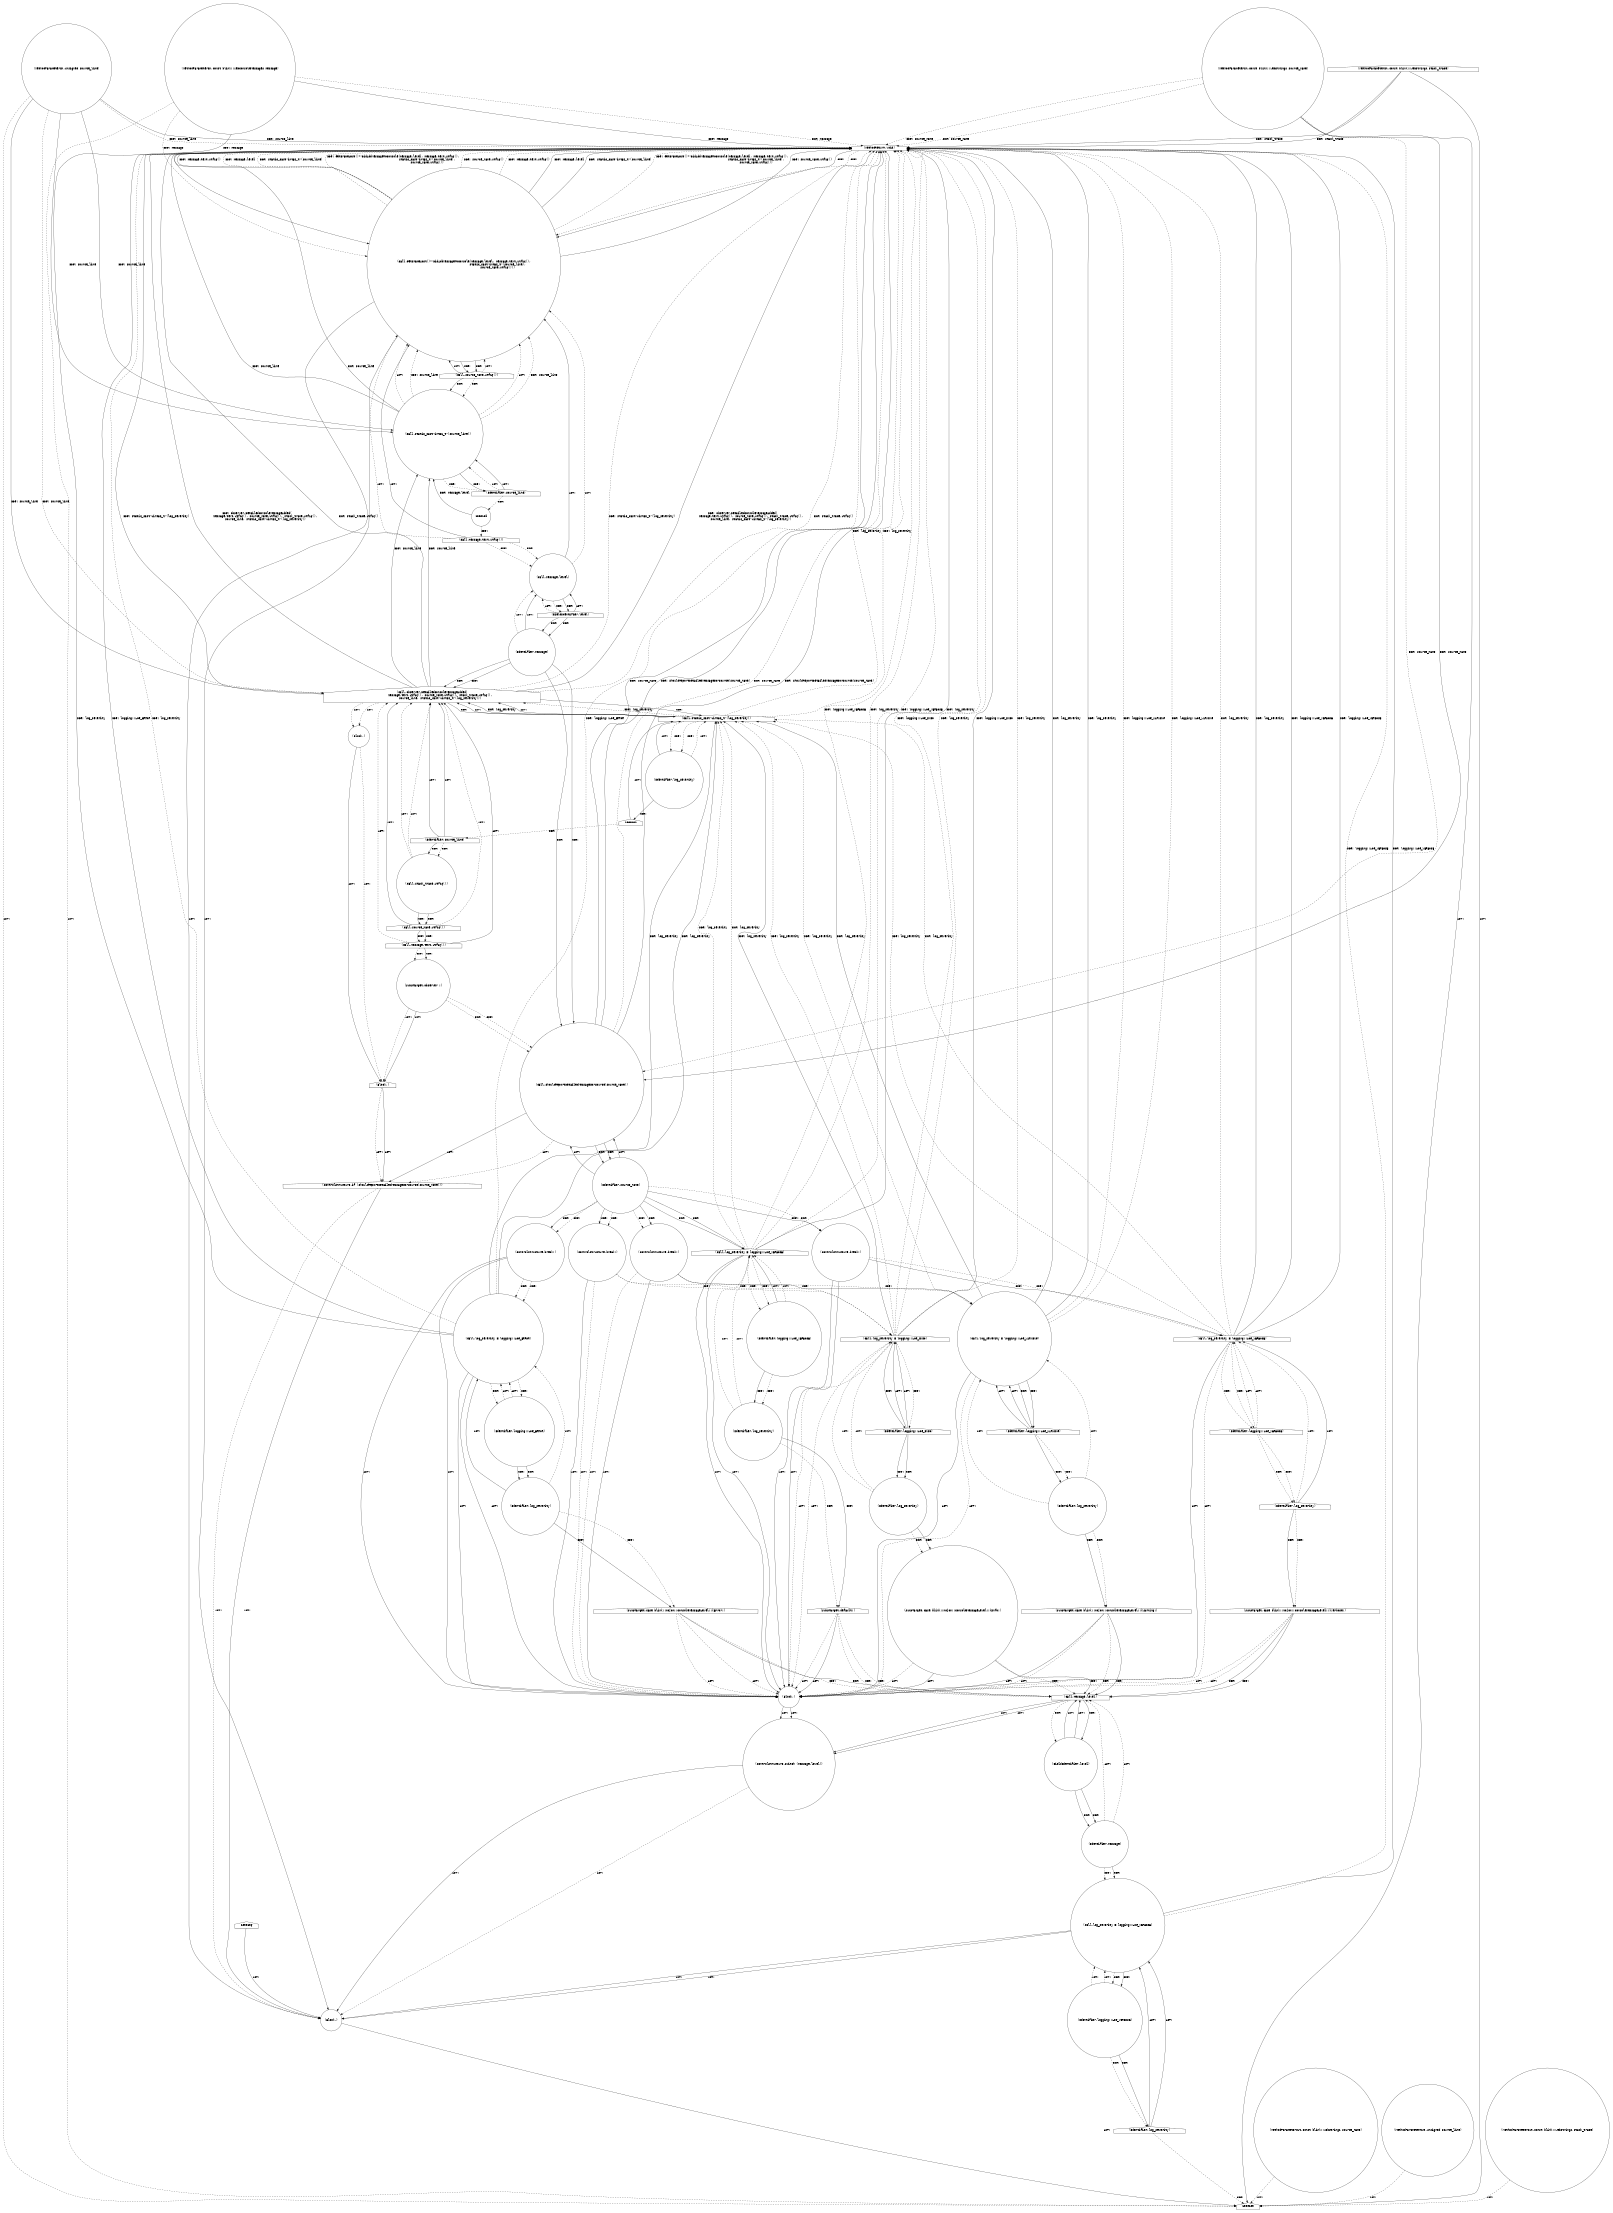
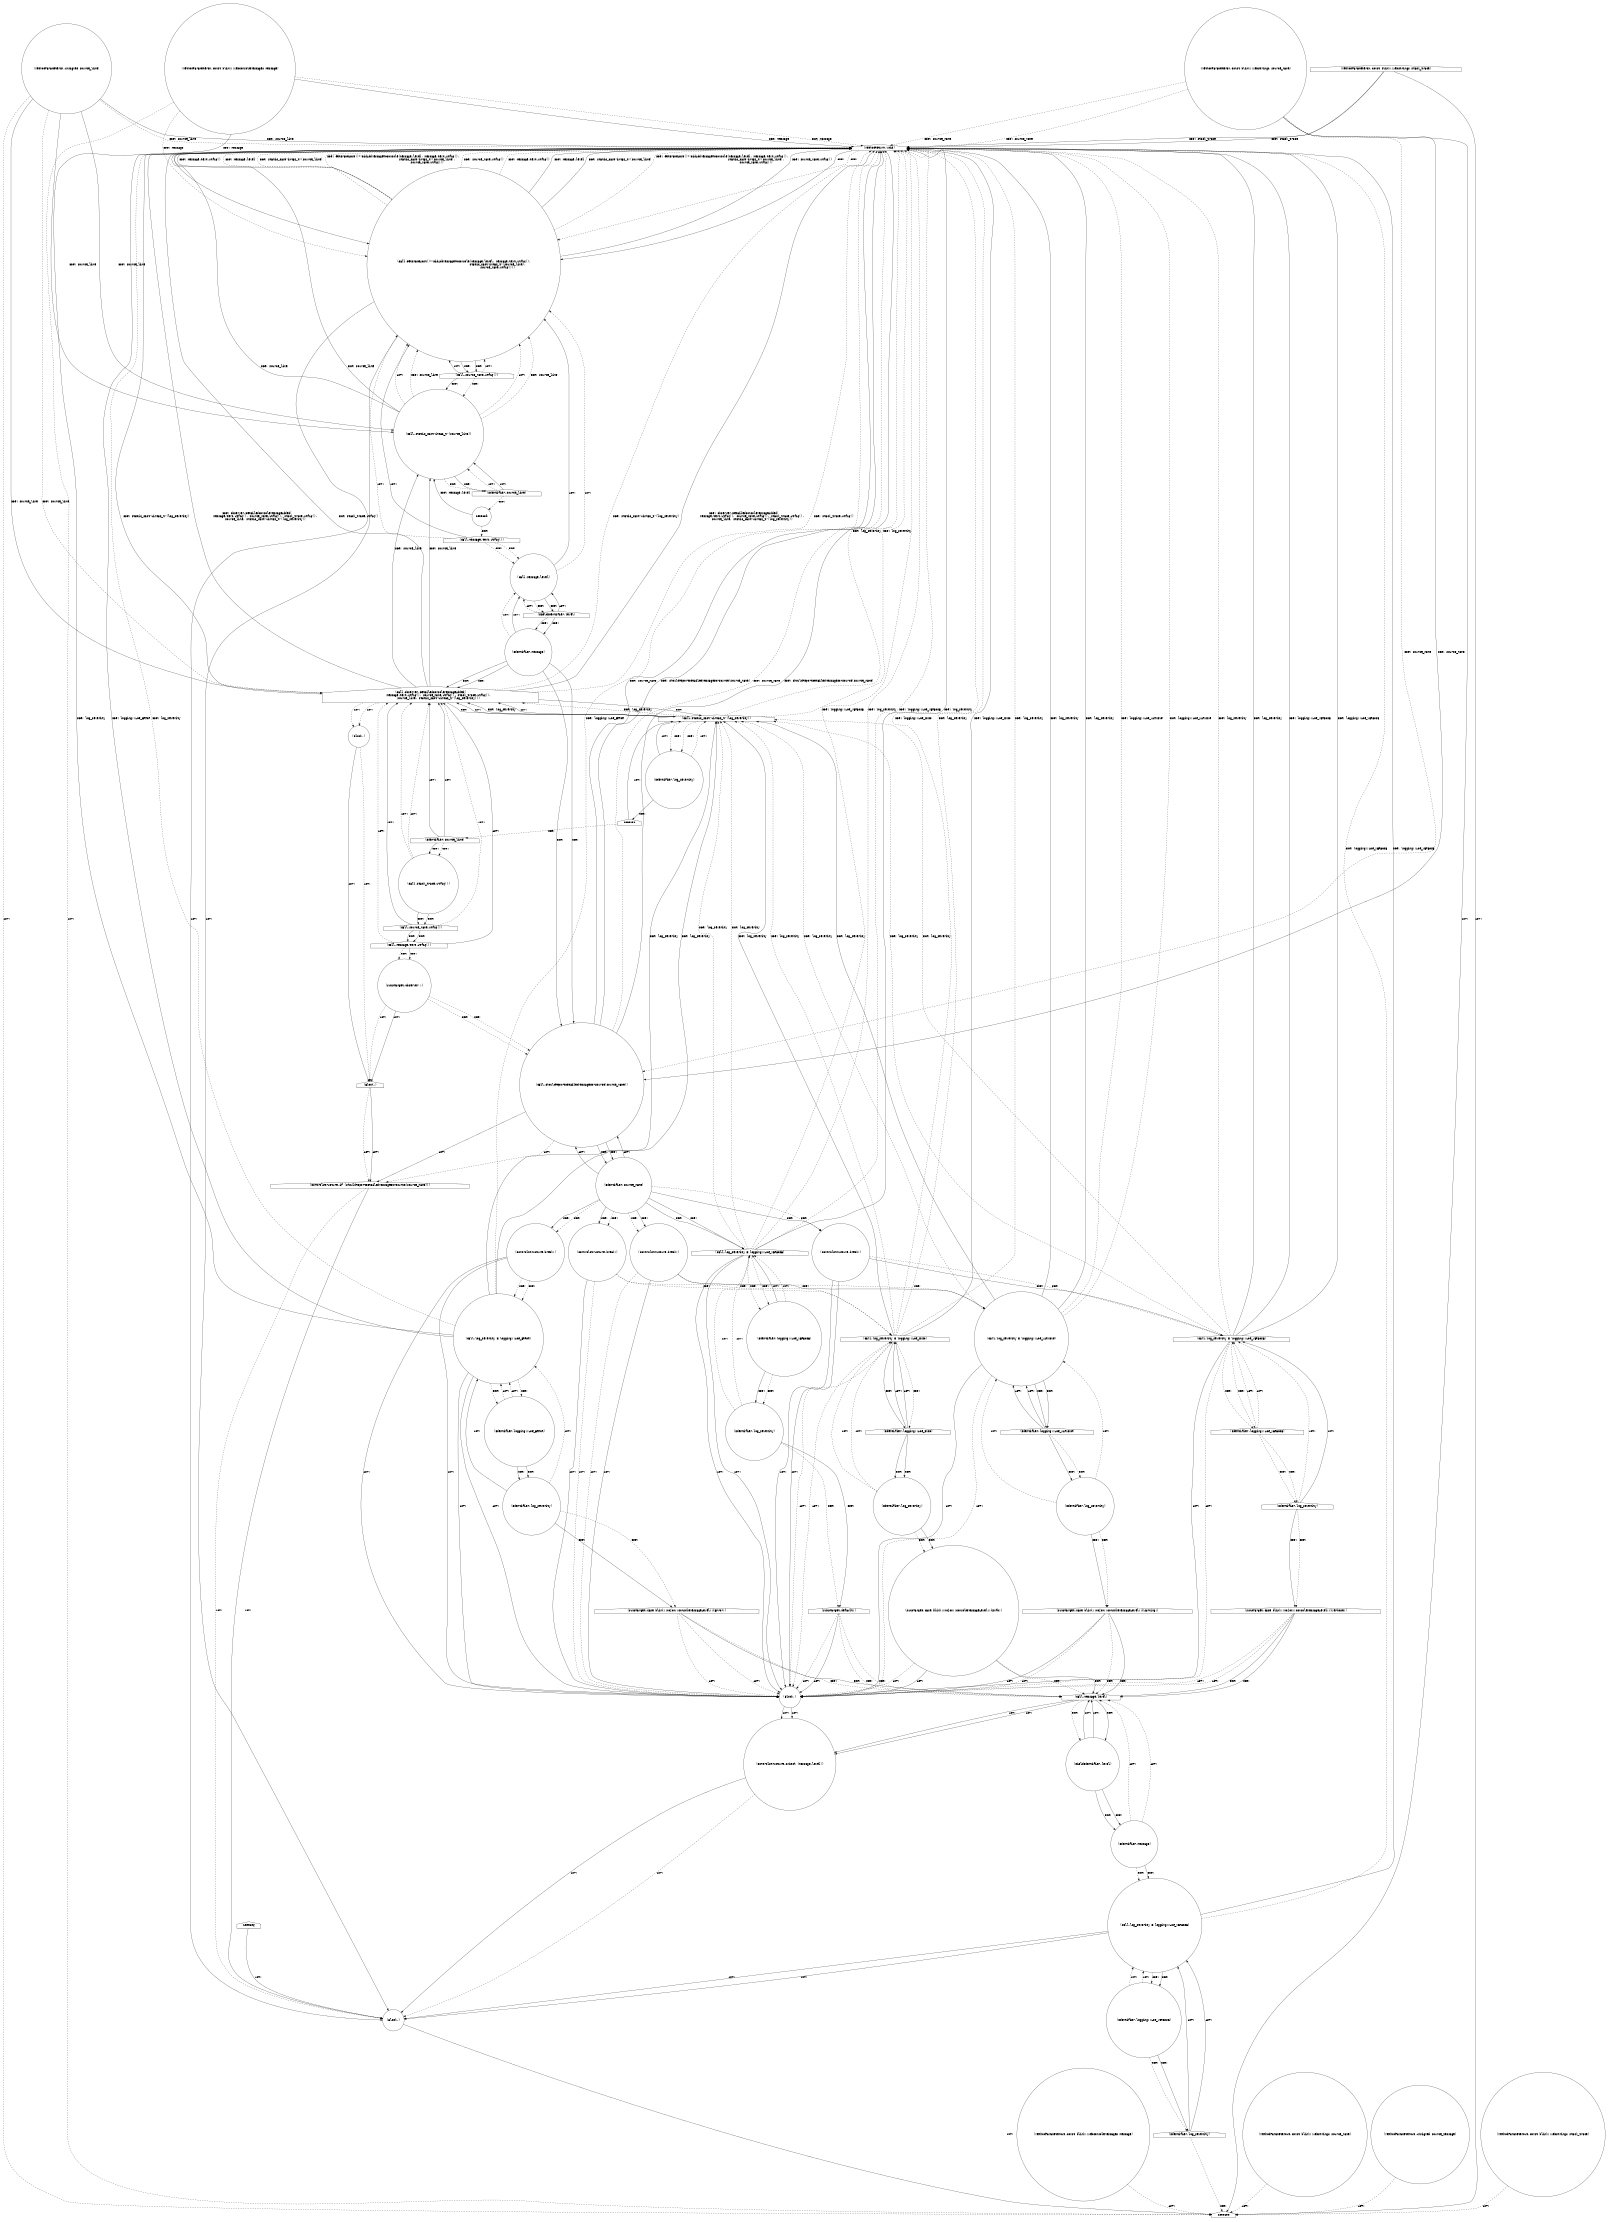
(1428, 2130) -> (1420, 2135)
none -> (1083, 2135)
